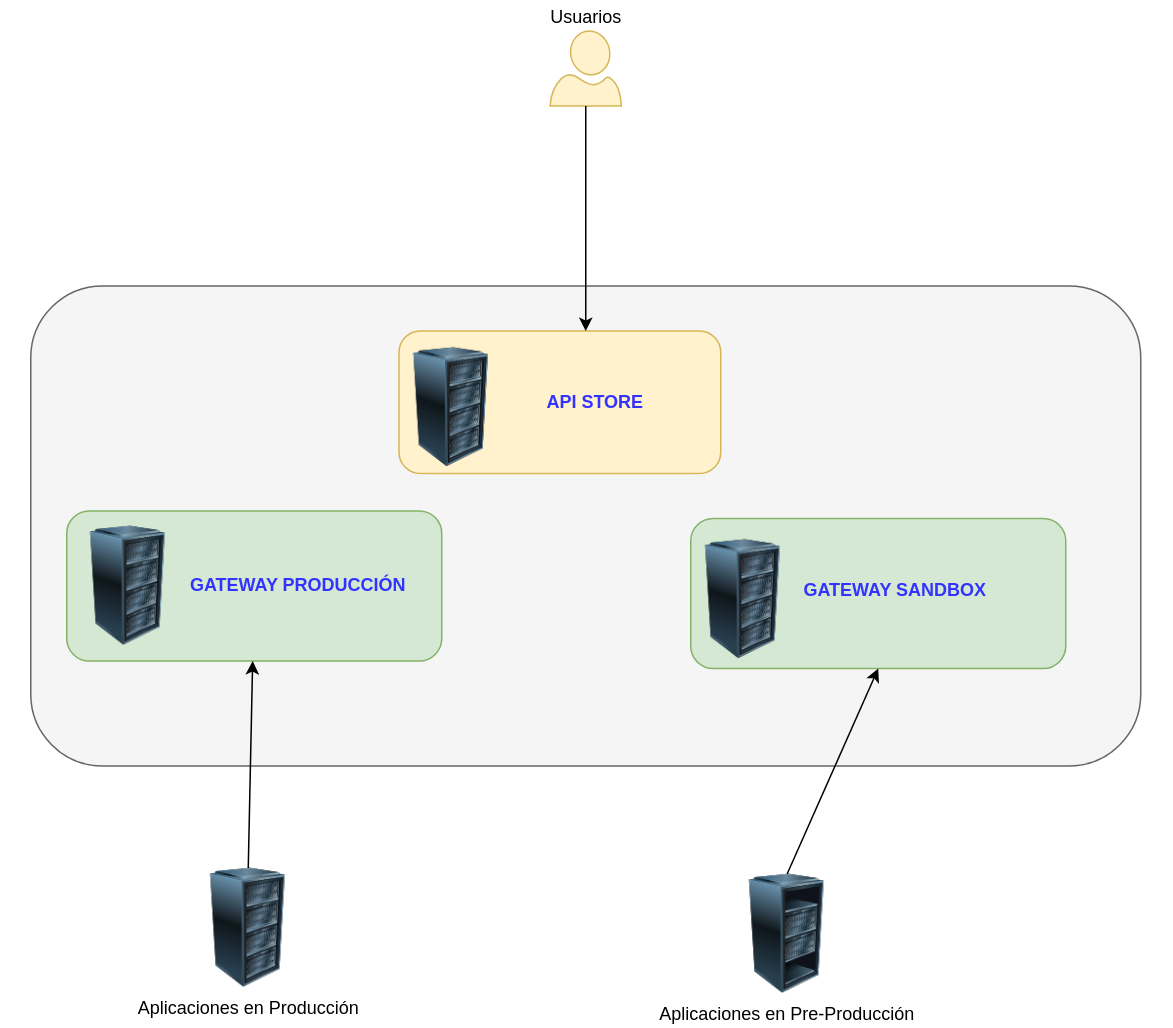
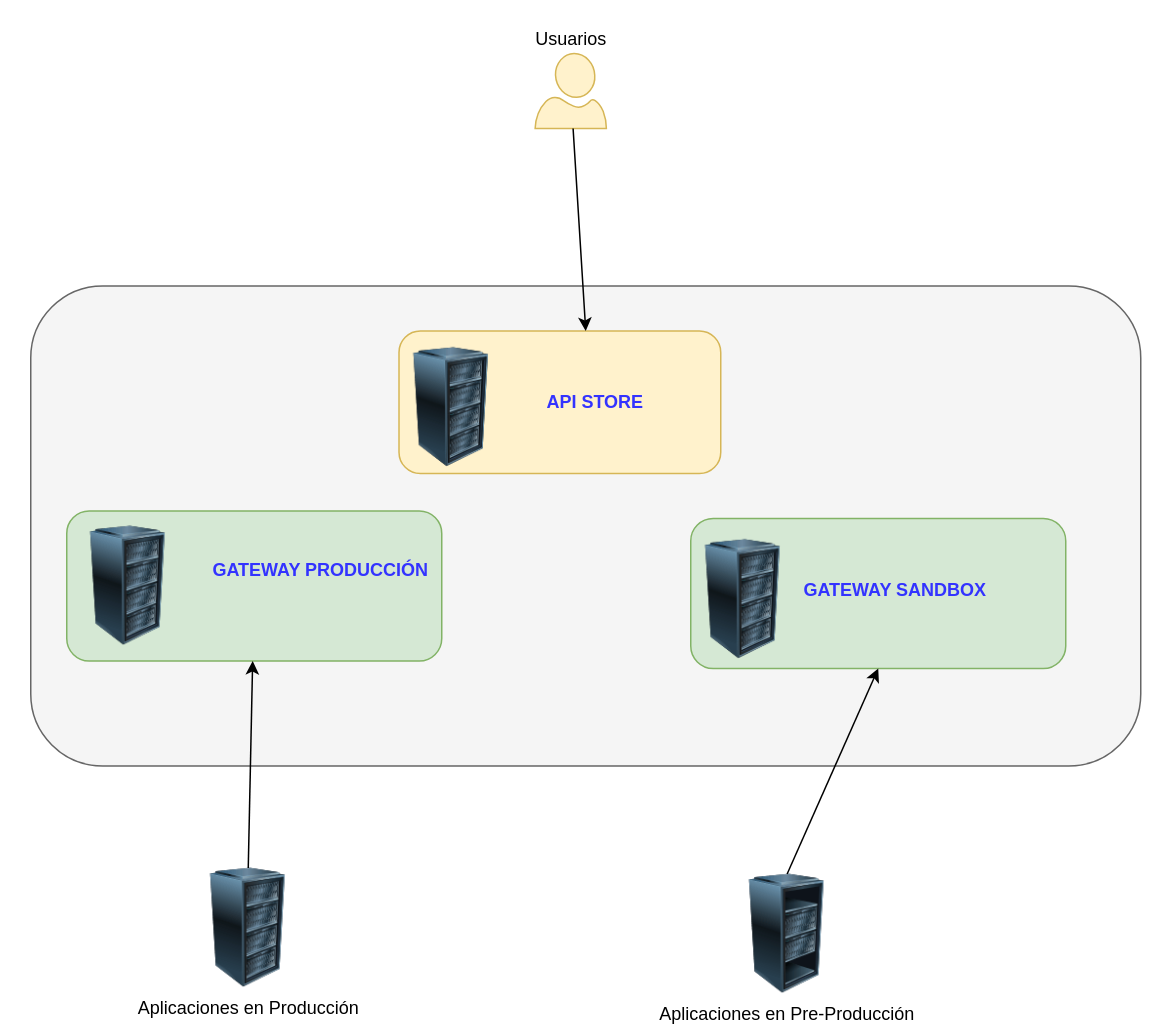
(586, 68) -> (571, 91)
(298, 586) -> (321, 571)
